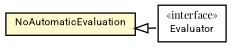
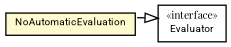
(153, 28) -> (140, 18)
